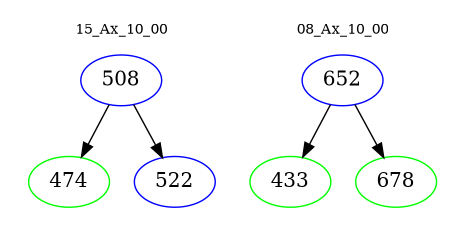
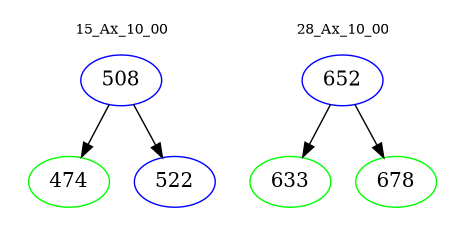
(343, 30) -> (343, 30)
(290, 182) -> (290, 182)
